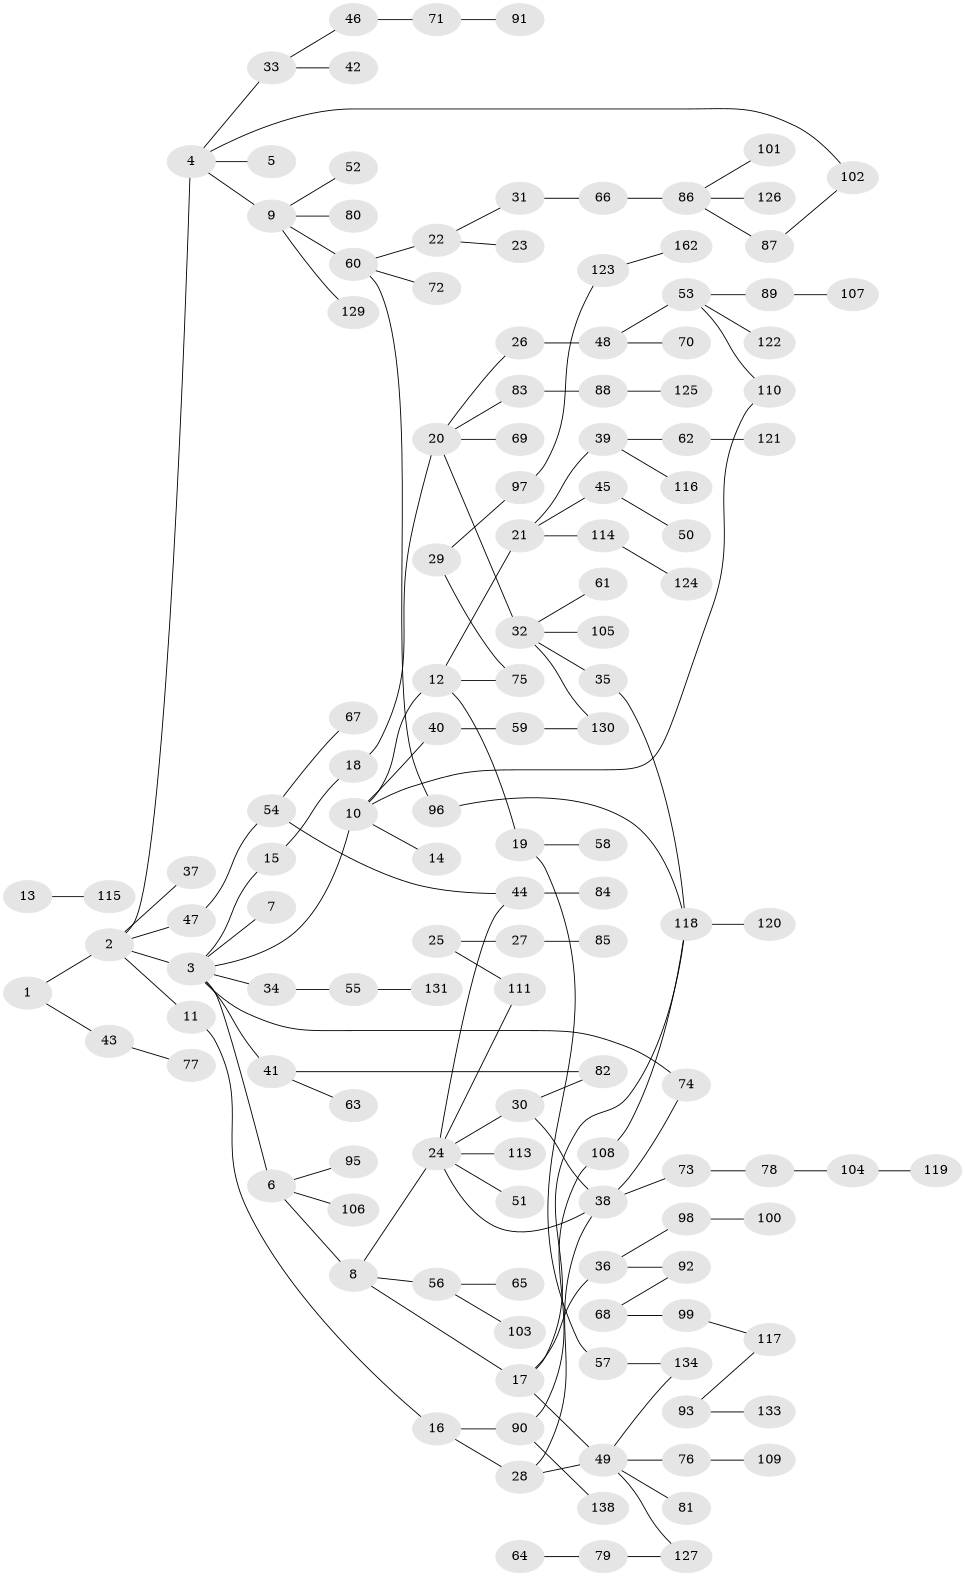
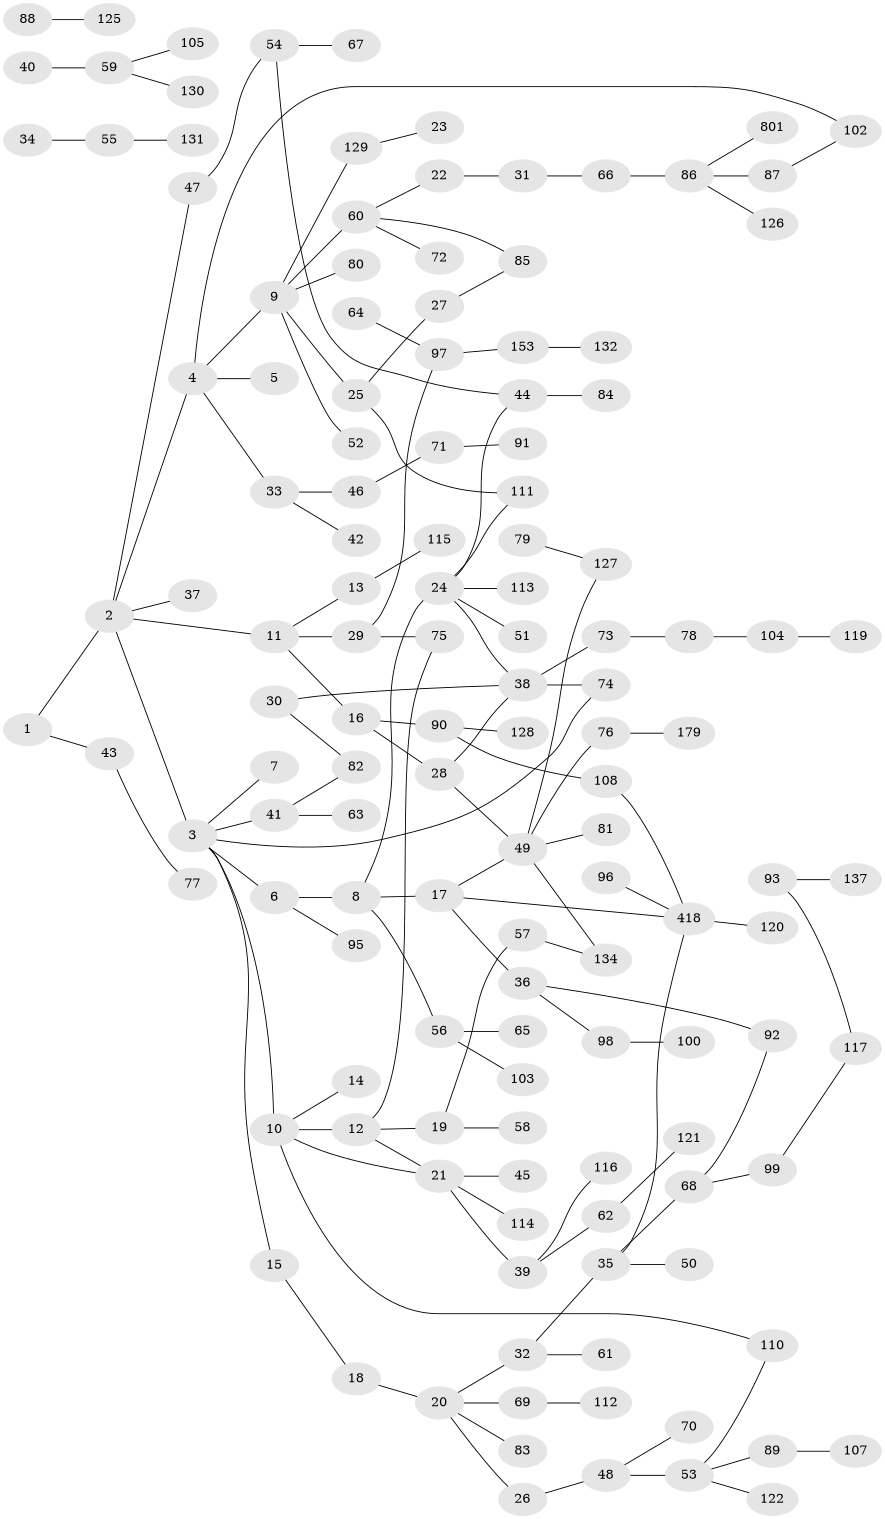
(770, 150) -> (772, 128)
(478, 243) -> (399, 138)
(686, 246) -> (606, 347)
(603, 271) -> (523, 347)
none -> (314, 347)
(559, 391) -> none
(645, 512) -> (648, 1265)
(402, 535) -> (444, 228)
(686, 584) -> none
none -> (316, 613)
(561, 632) -> (151, 56)
none -> (316, 637)
(561, 680) -> none
(396, 772) -> (354, 1160)
(686, 924) -> (689, 919)
(232, 979) -> none
(478, 1130) -> none
(353, 1210) -> none
none -> (648, 1226)
none -> (606, 1403)
(770, 1412) -> (856, 880)
(770, 1460) -> (689, 733)
(603, 1508) -> (523, 733)
(562, 1557) -> (398, 334)
